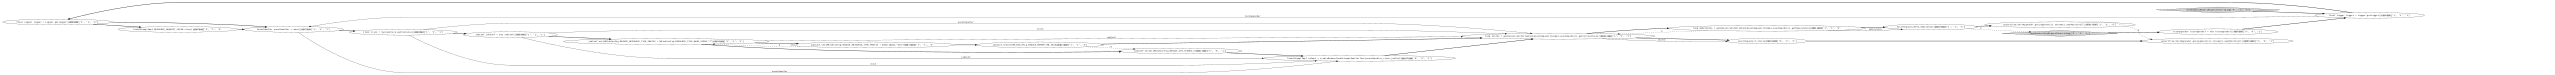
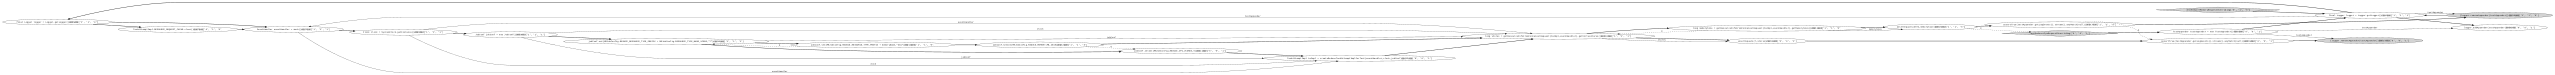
none -> (2499, 15)
none -> (2499, 28)
none -> (2370, 41)
